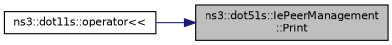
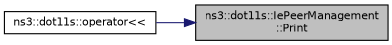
(292, 23) -> (292, 23)
